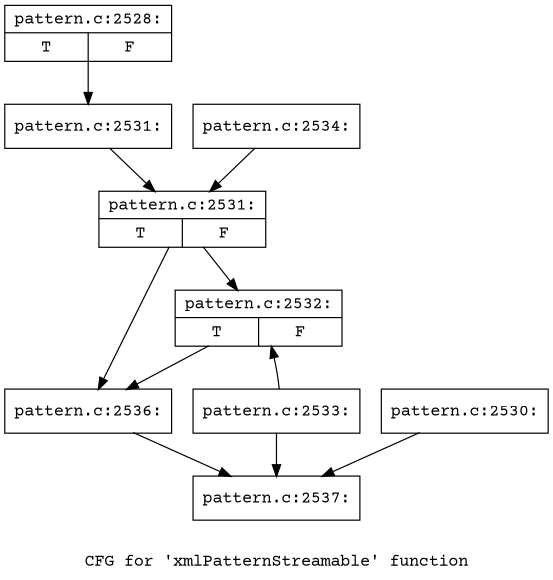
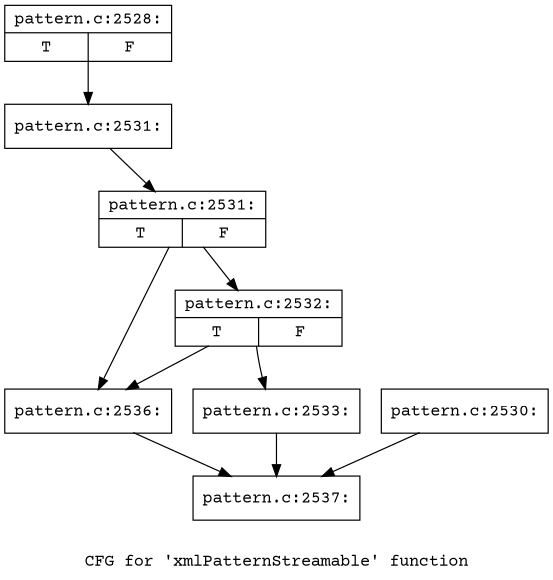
(276, 126) -> none
(277, 373) -> (259, 362)
